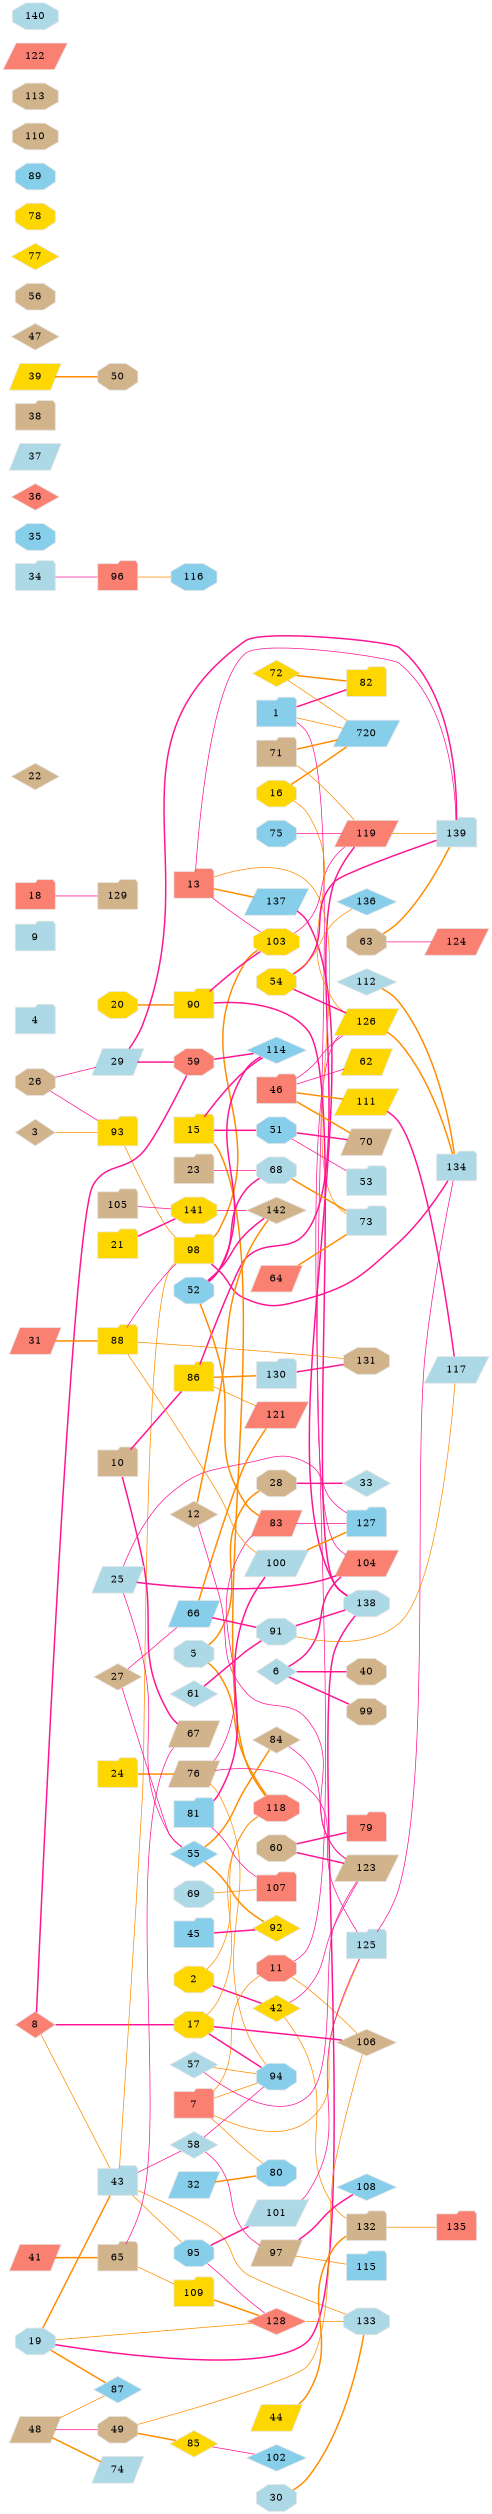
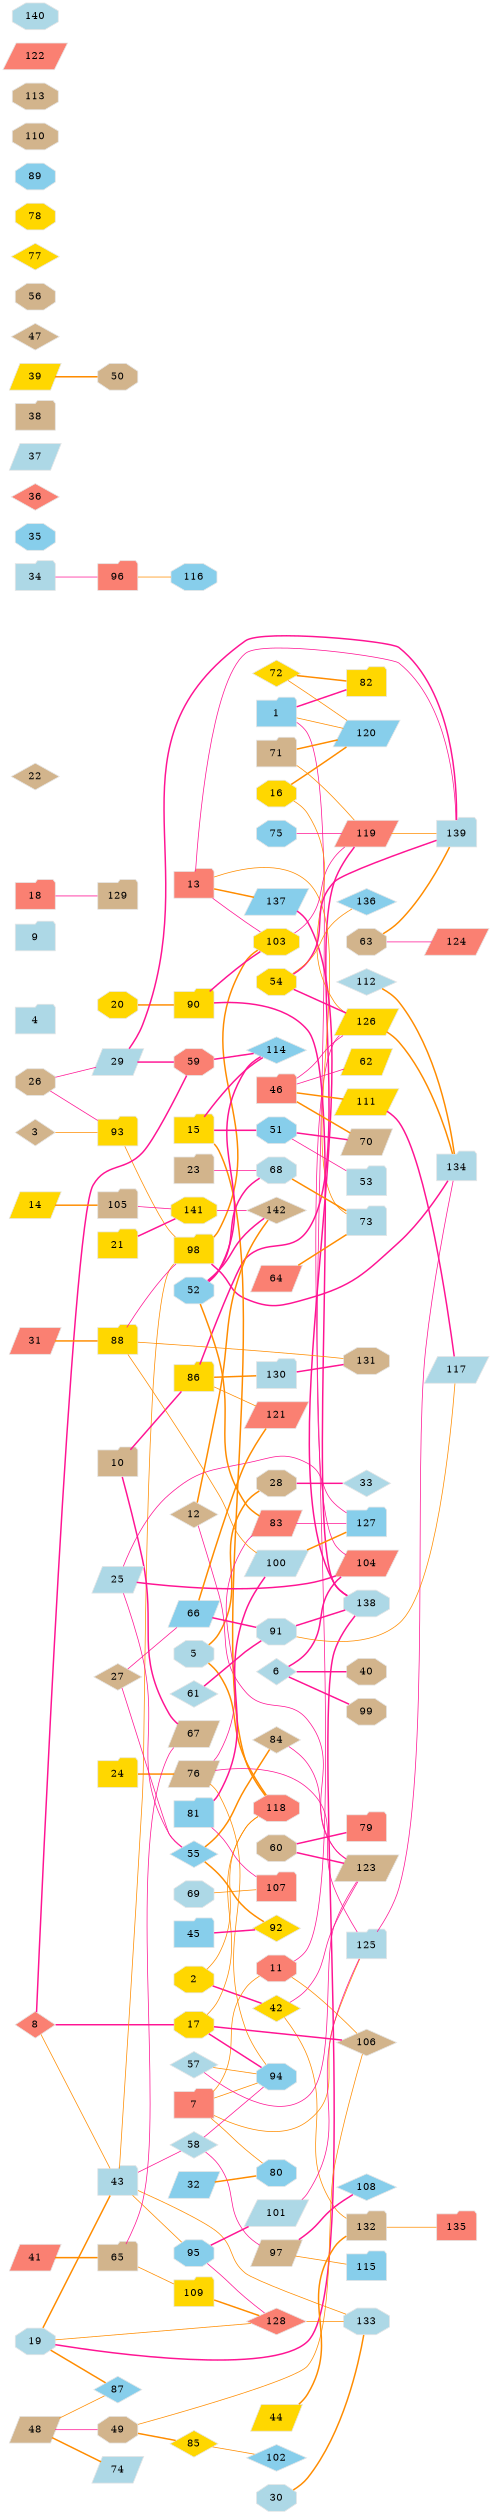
(367, 734) -> (367, 734)
none -> (35, 1205)
(234, 2451) -> (234, 2451)
